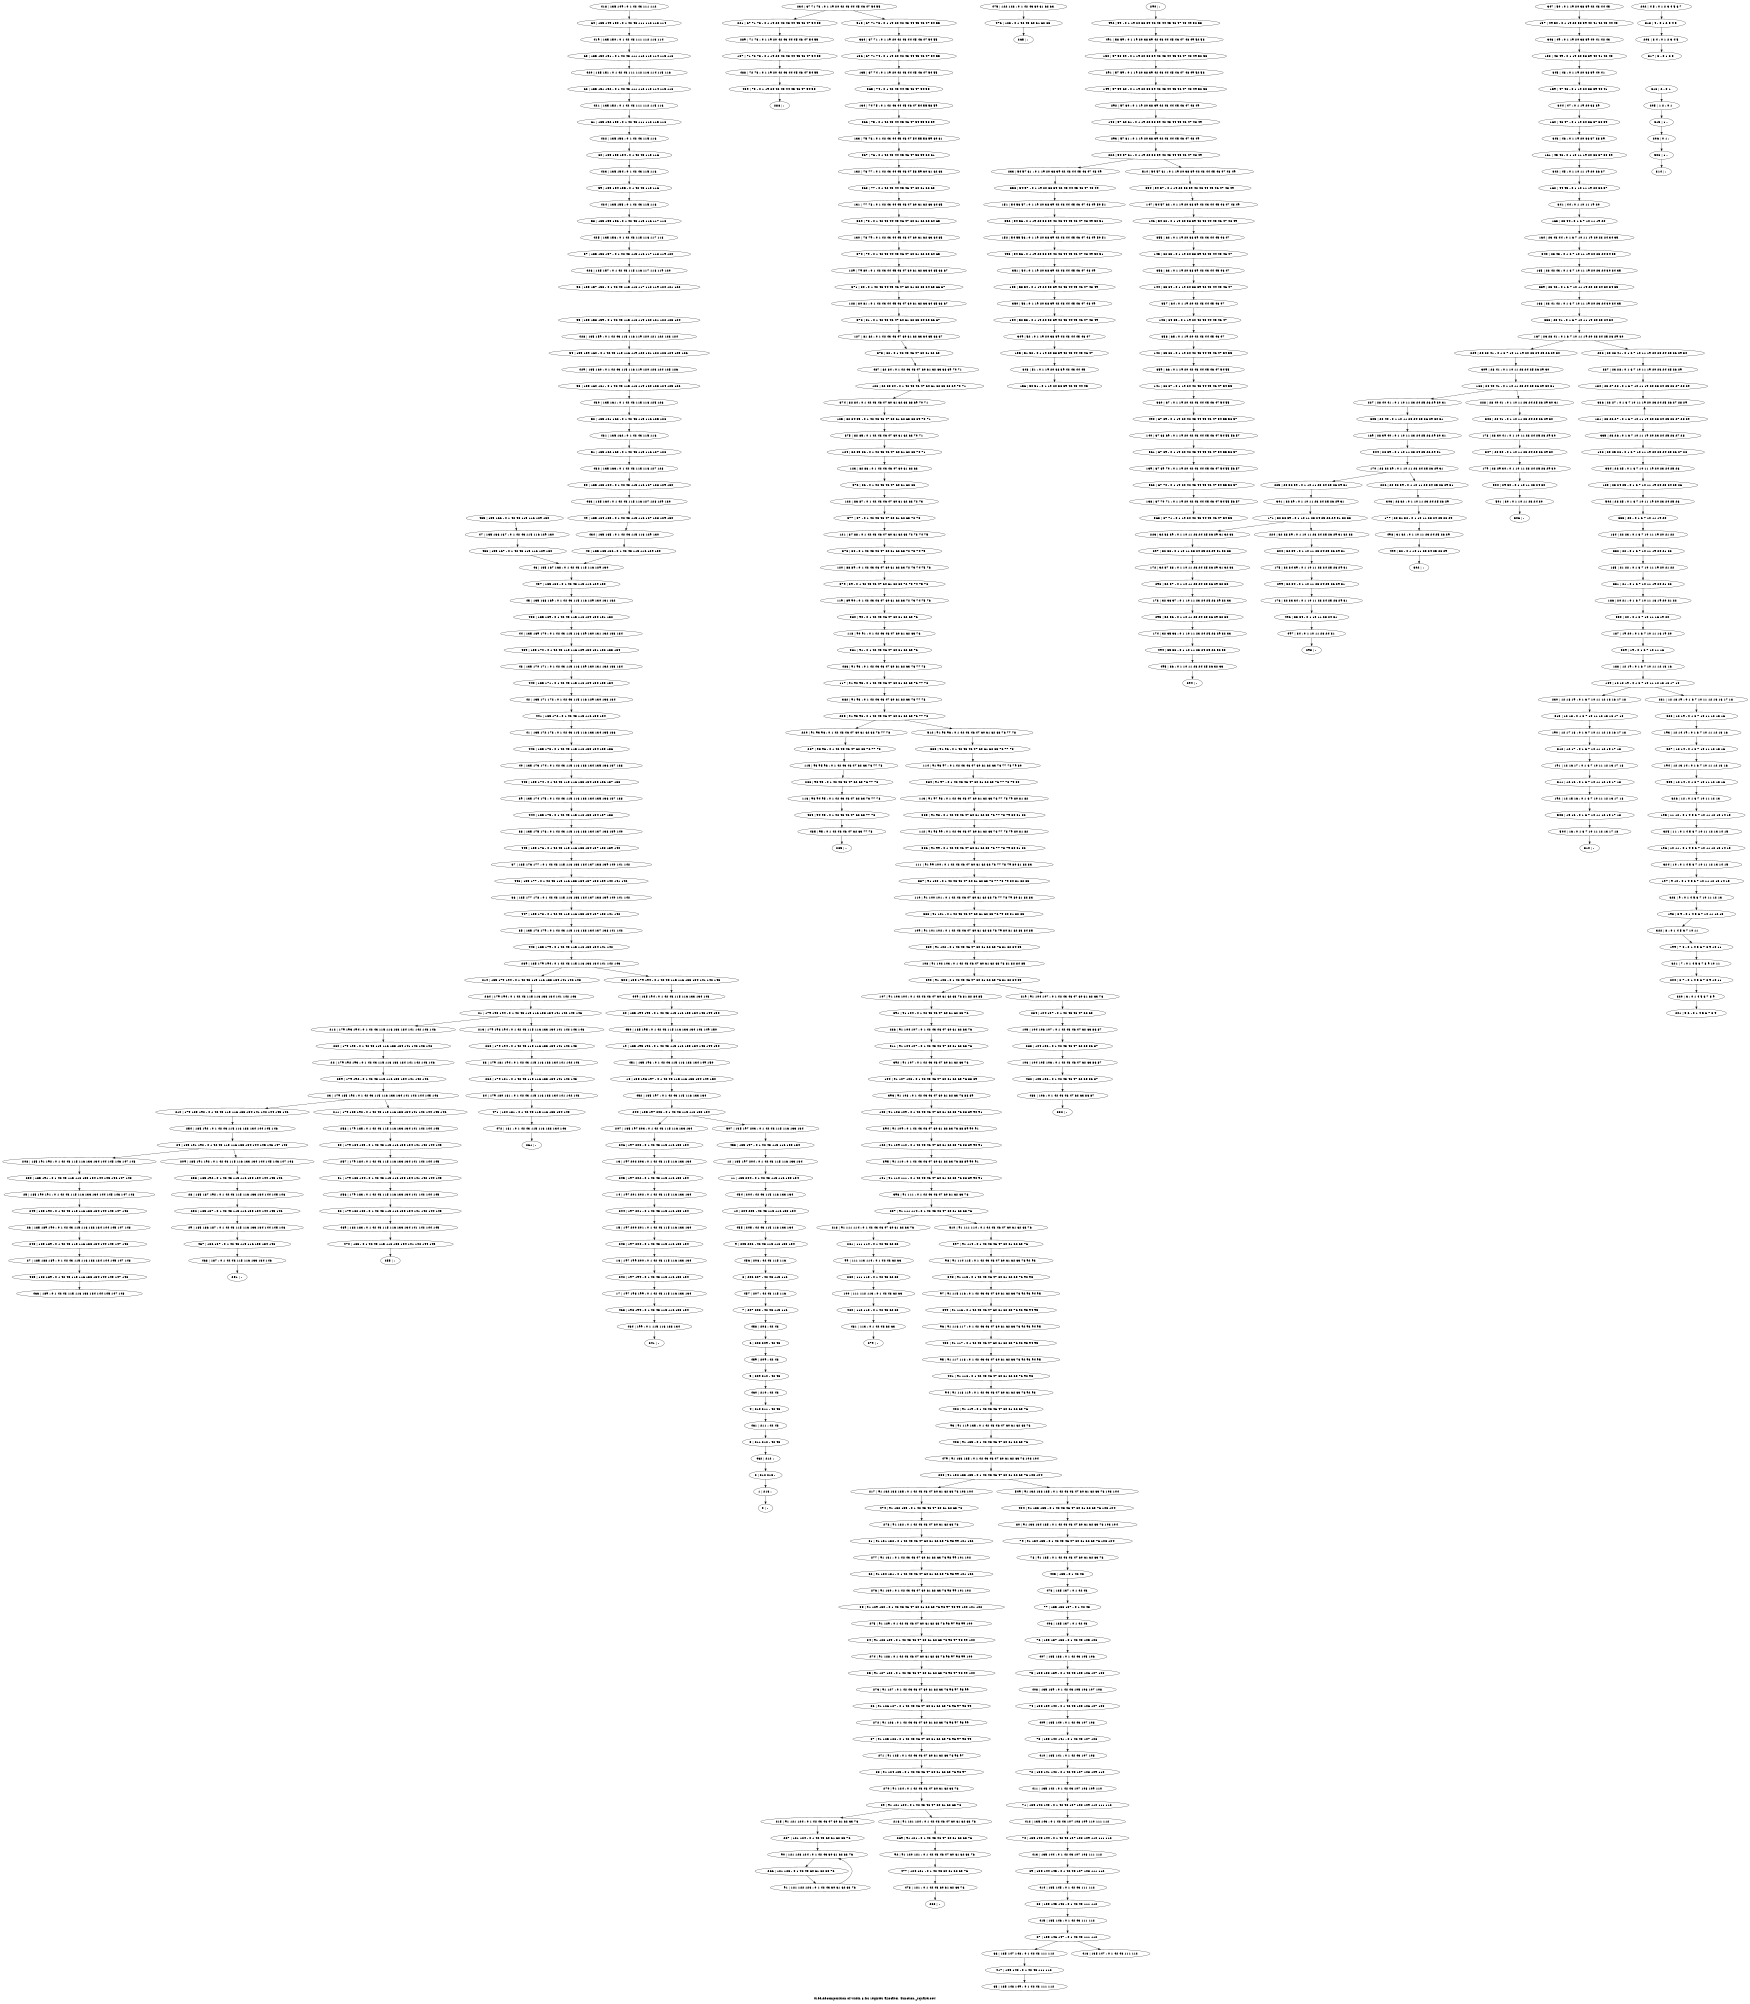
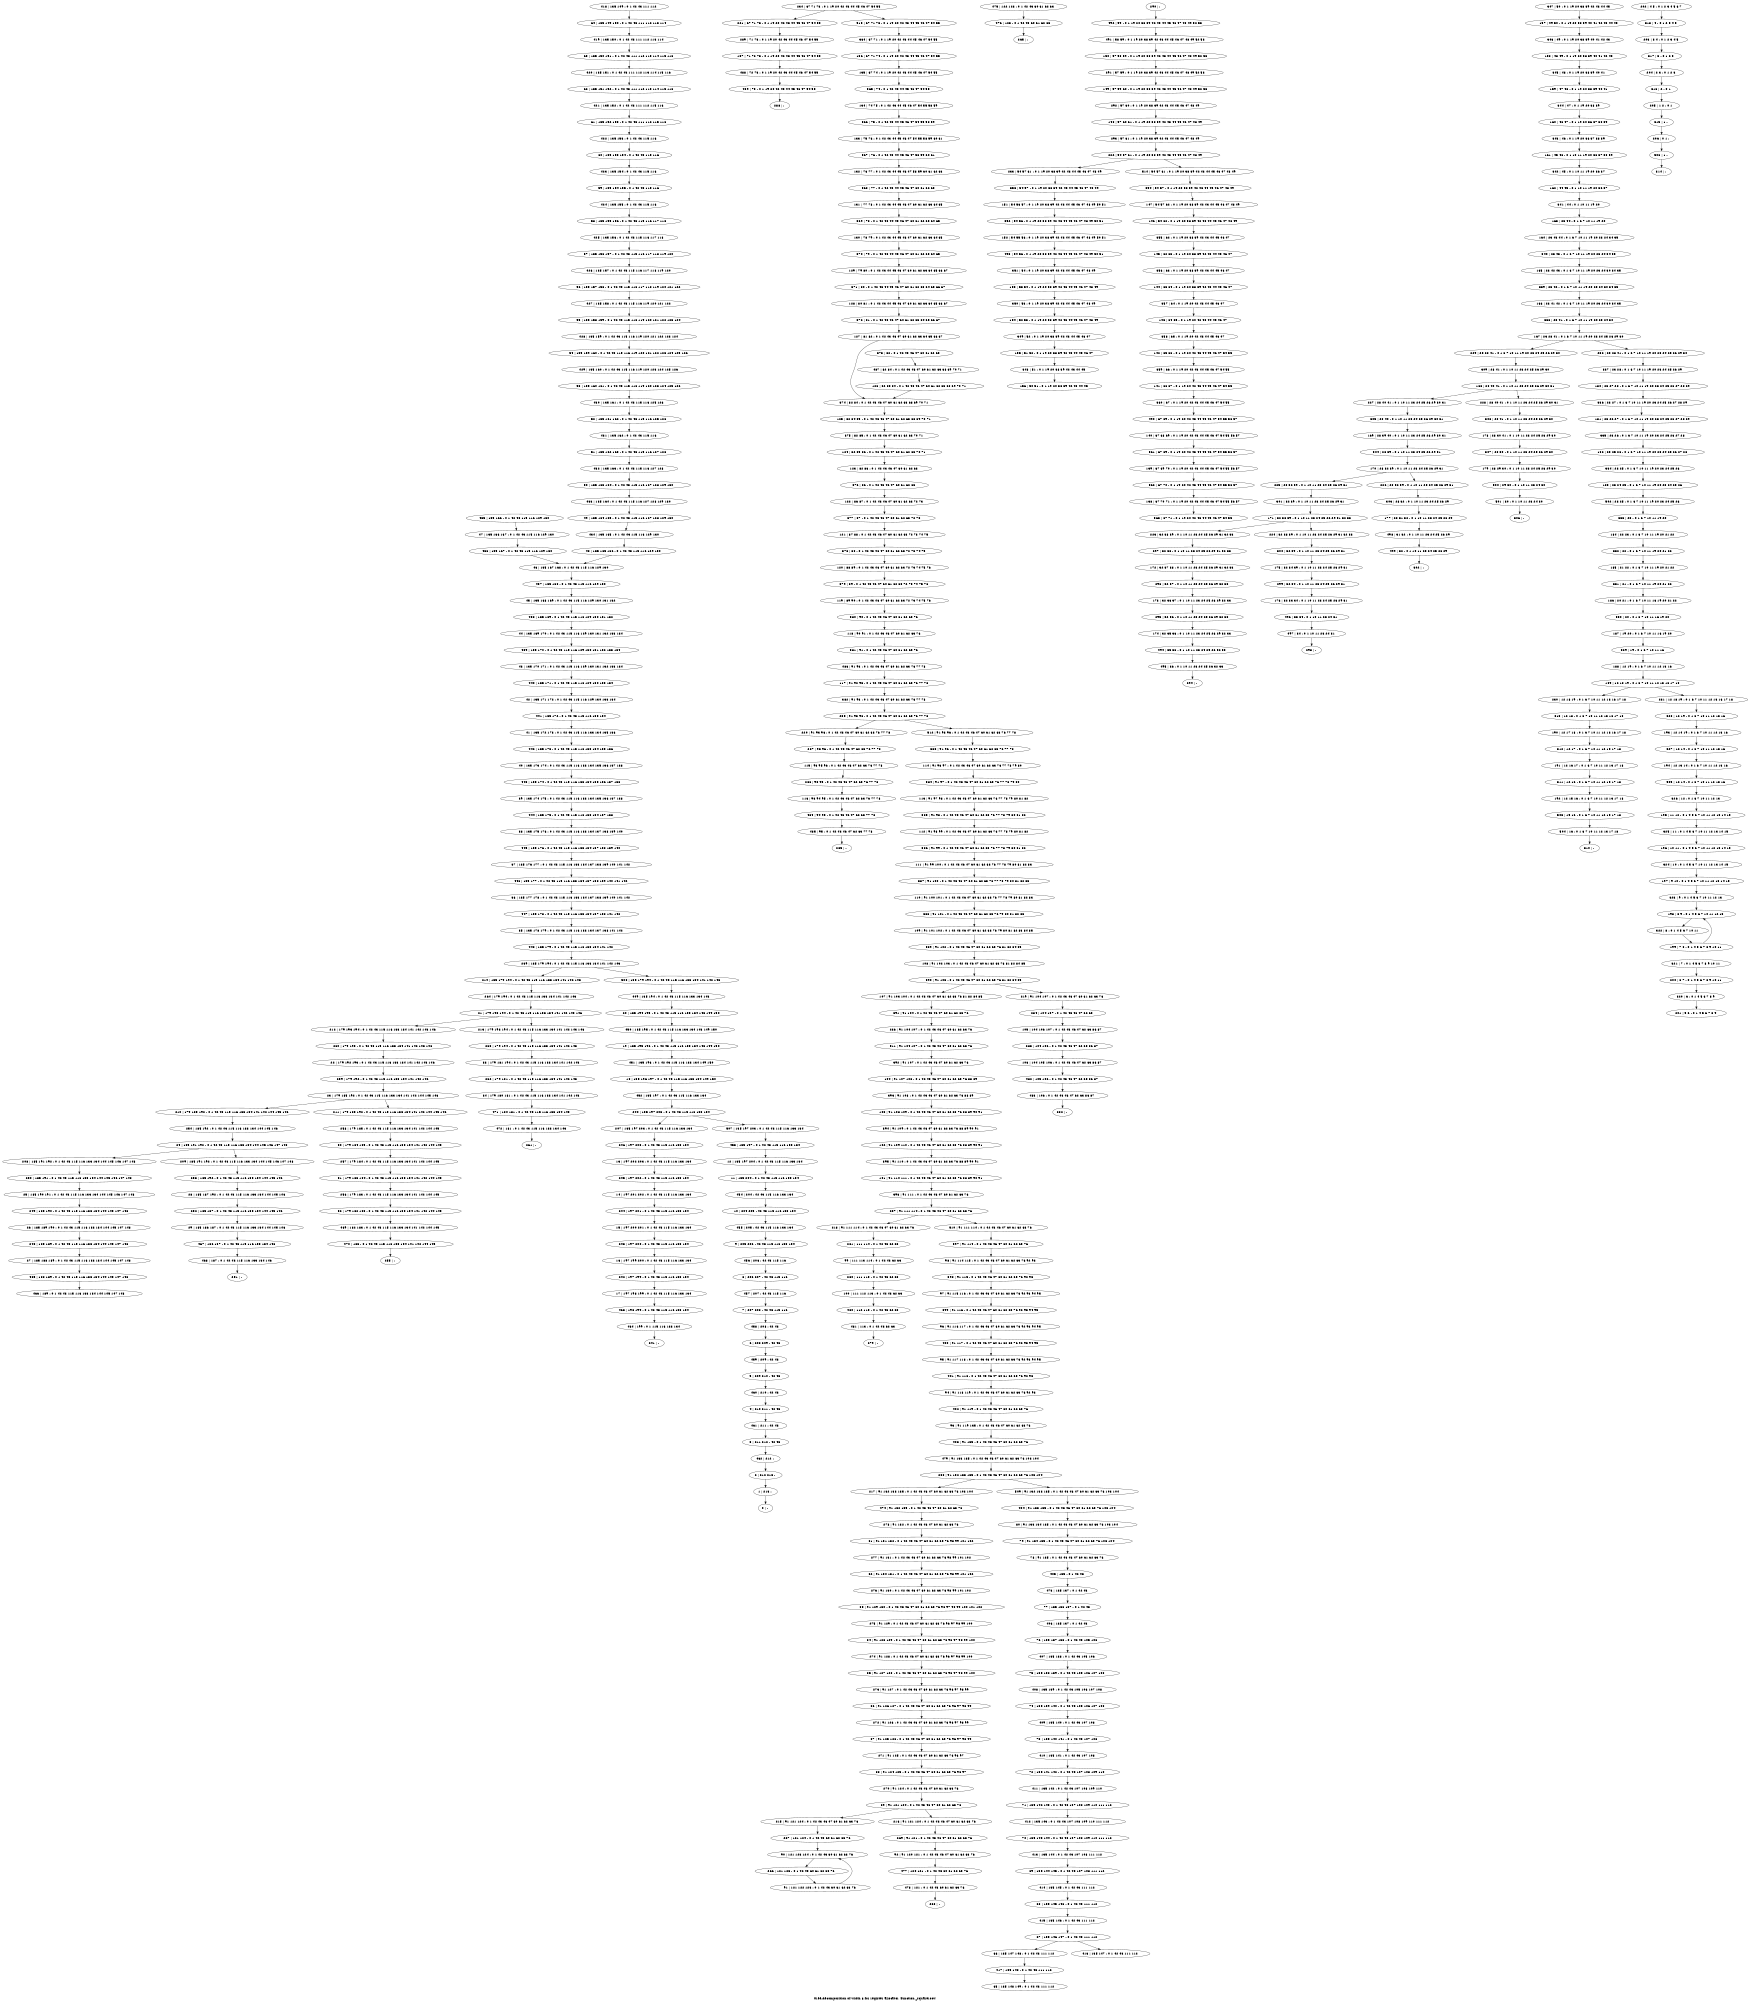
none -> (1662, 73)
none -> (629, 304)
(903, 344) -> (855, 366)
(1645, 412) -> (1641, 410)
(1696, 954) -> (1712, 932)
